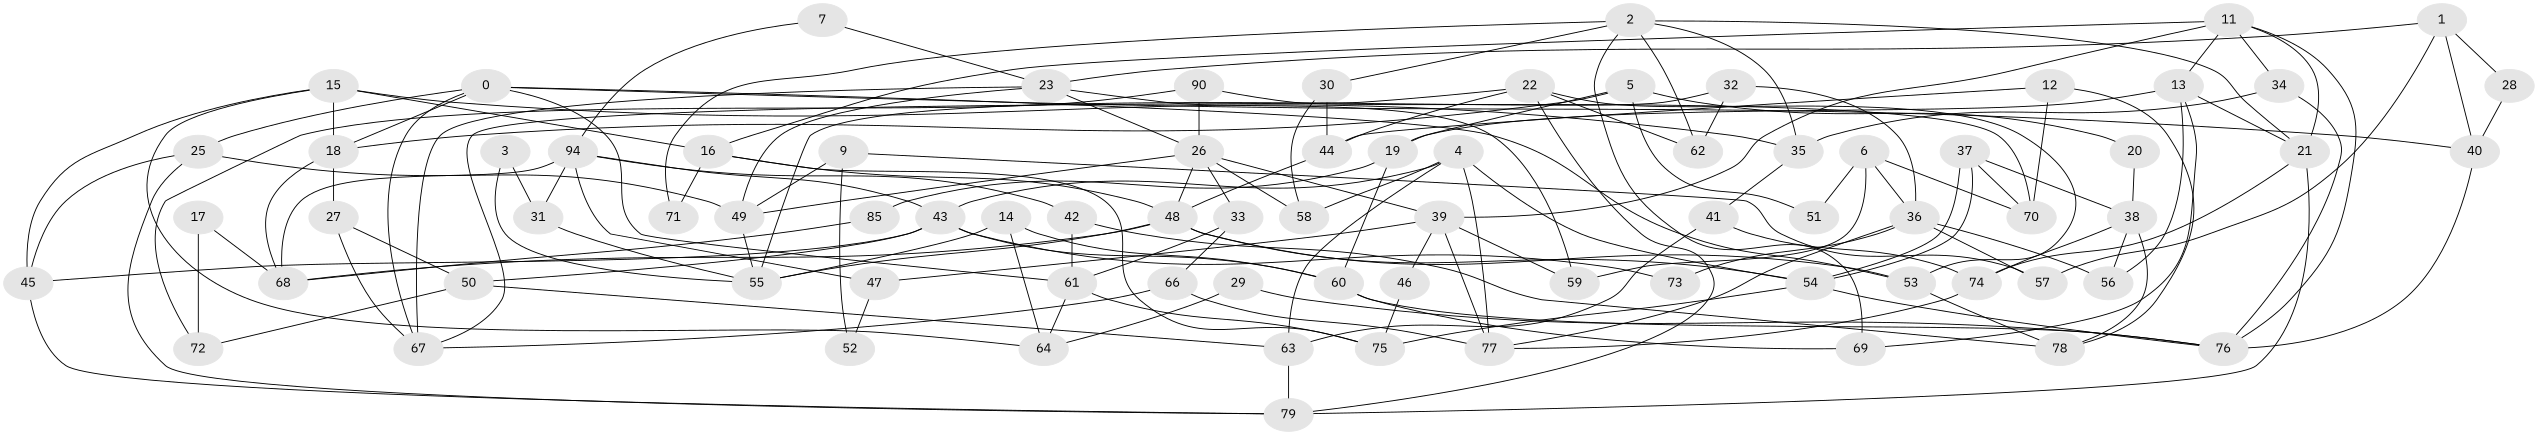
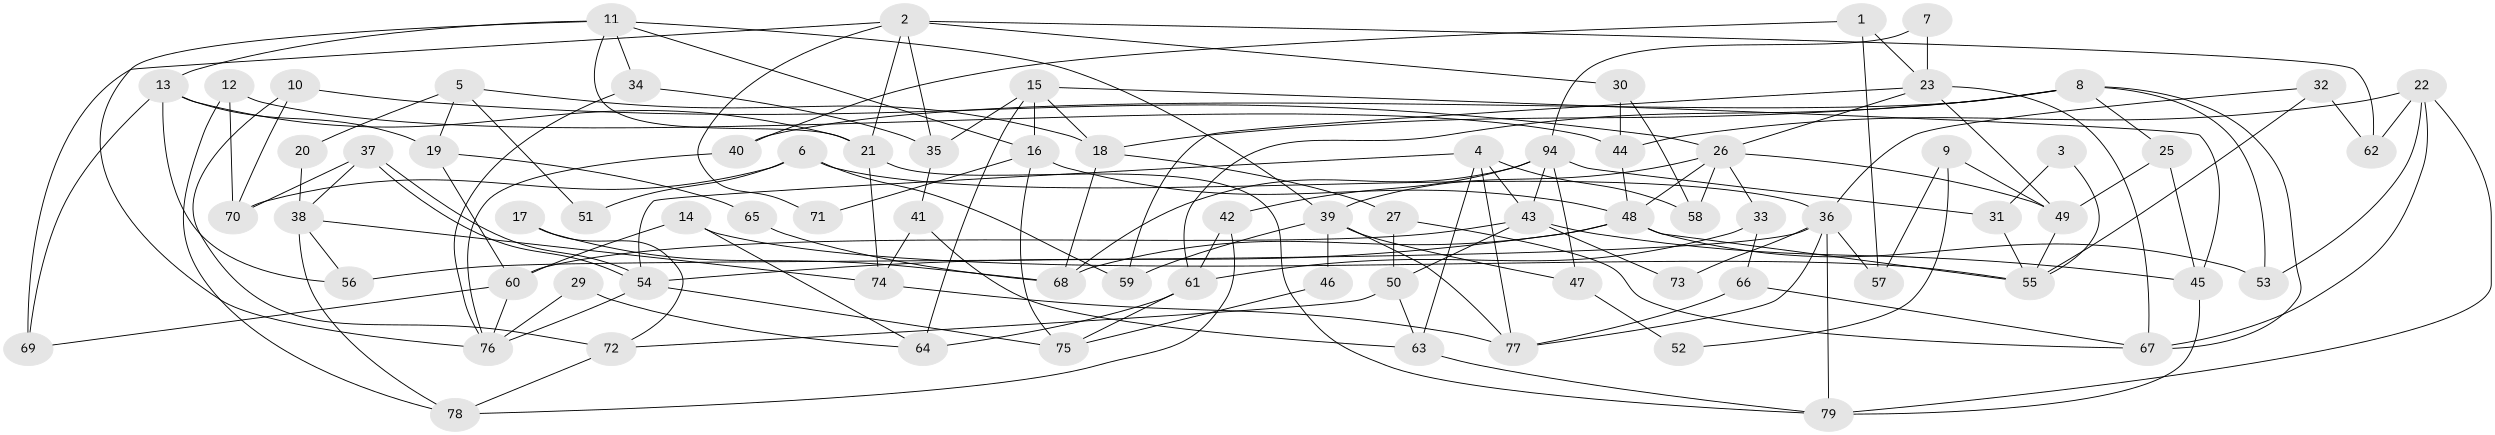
(486, 86) -> (2080, 86)
(1199, 86) -> (295, 86)
(2510, 86) -> none
(875, 218) -> (752, 218)
(1963, 308) -> (533, 382)
(600, 401) -> (1828, 316)
